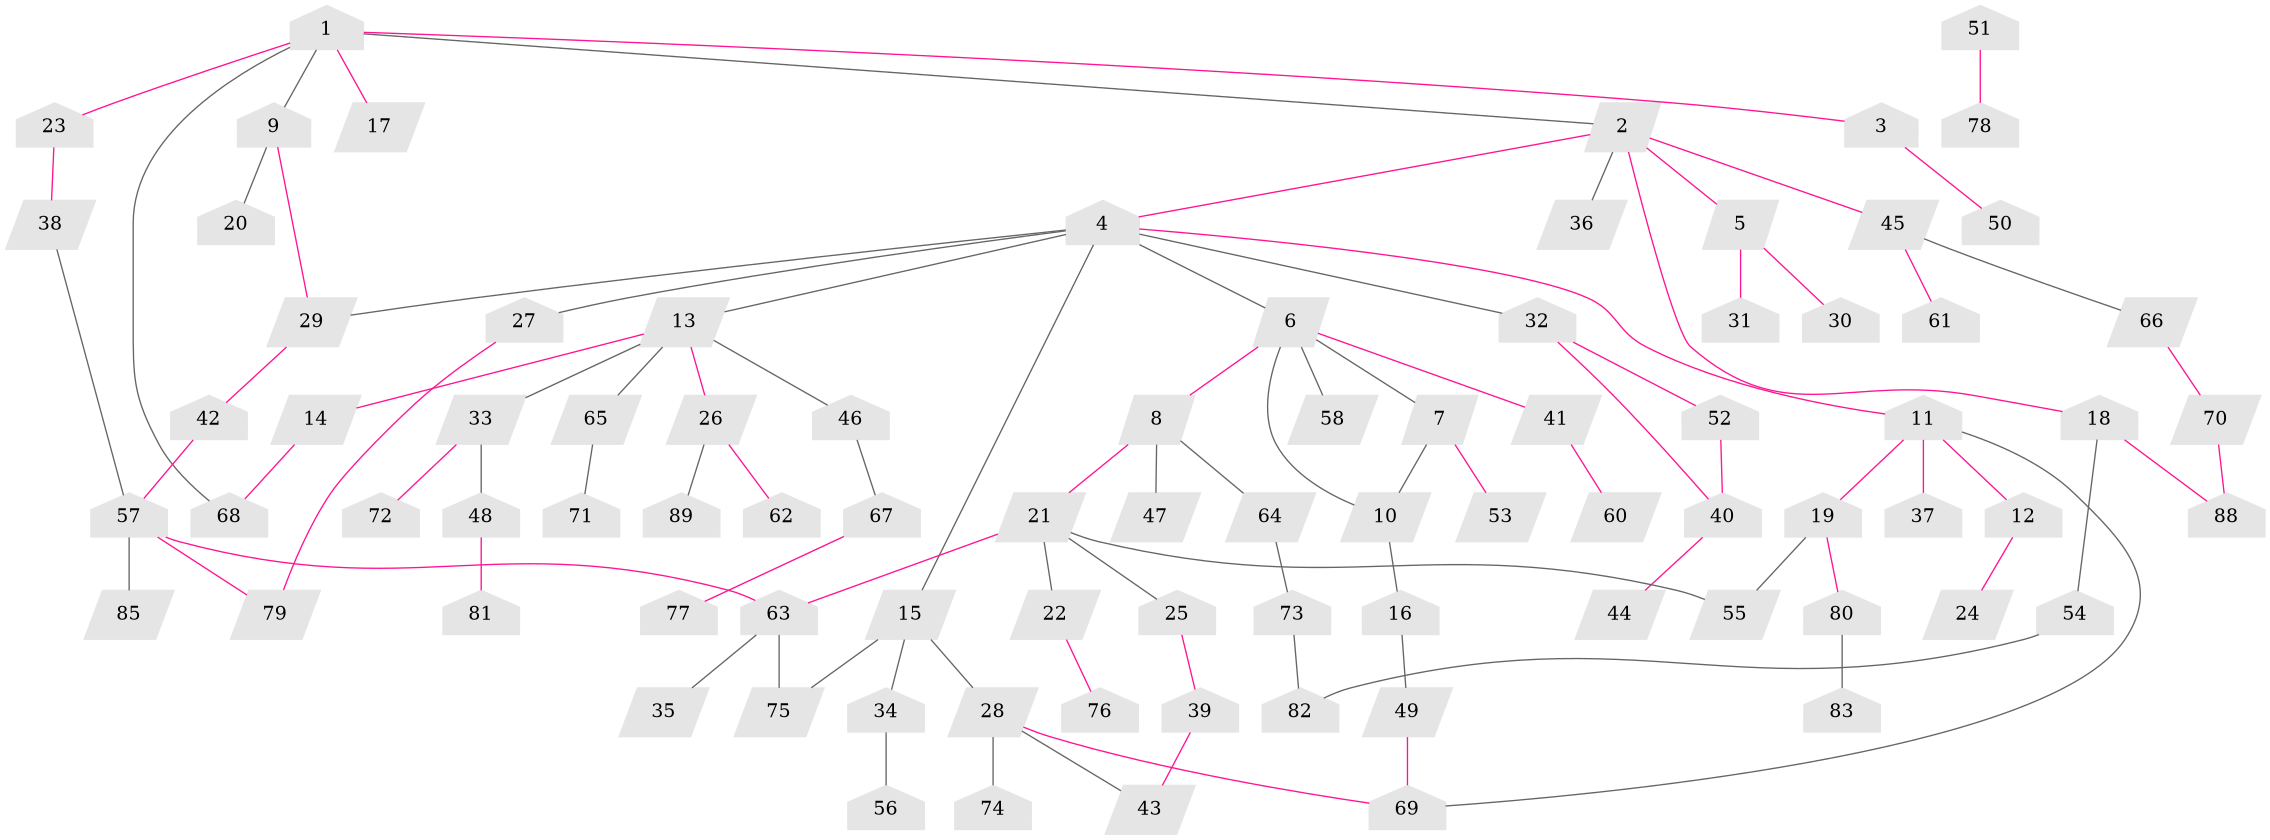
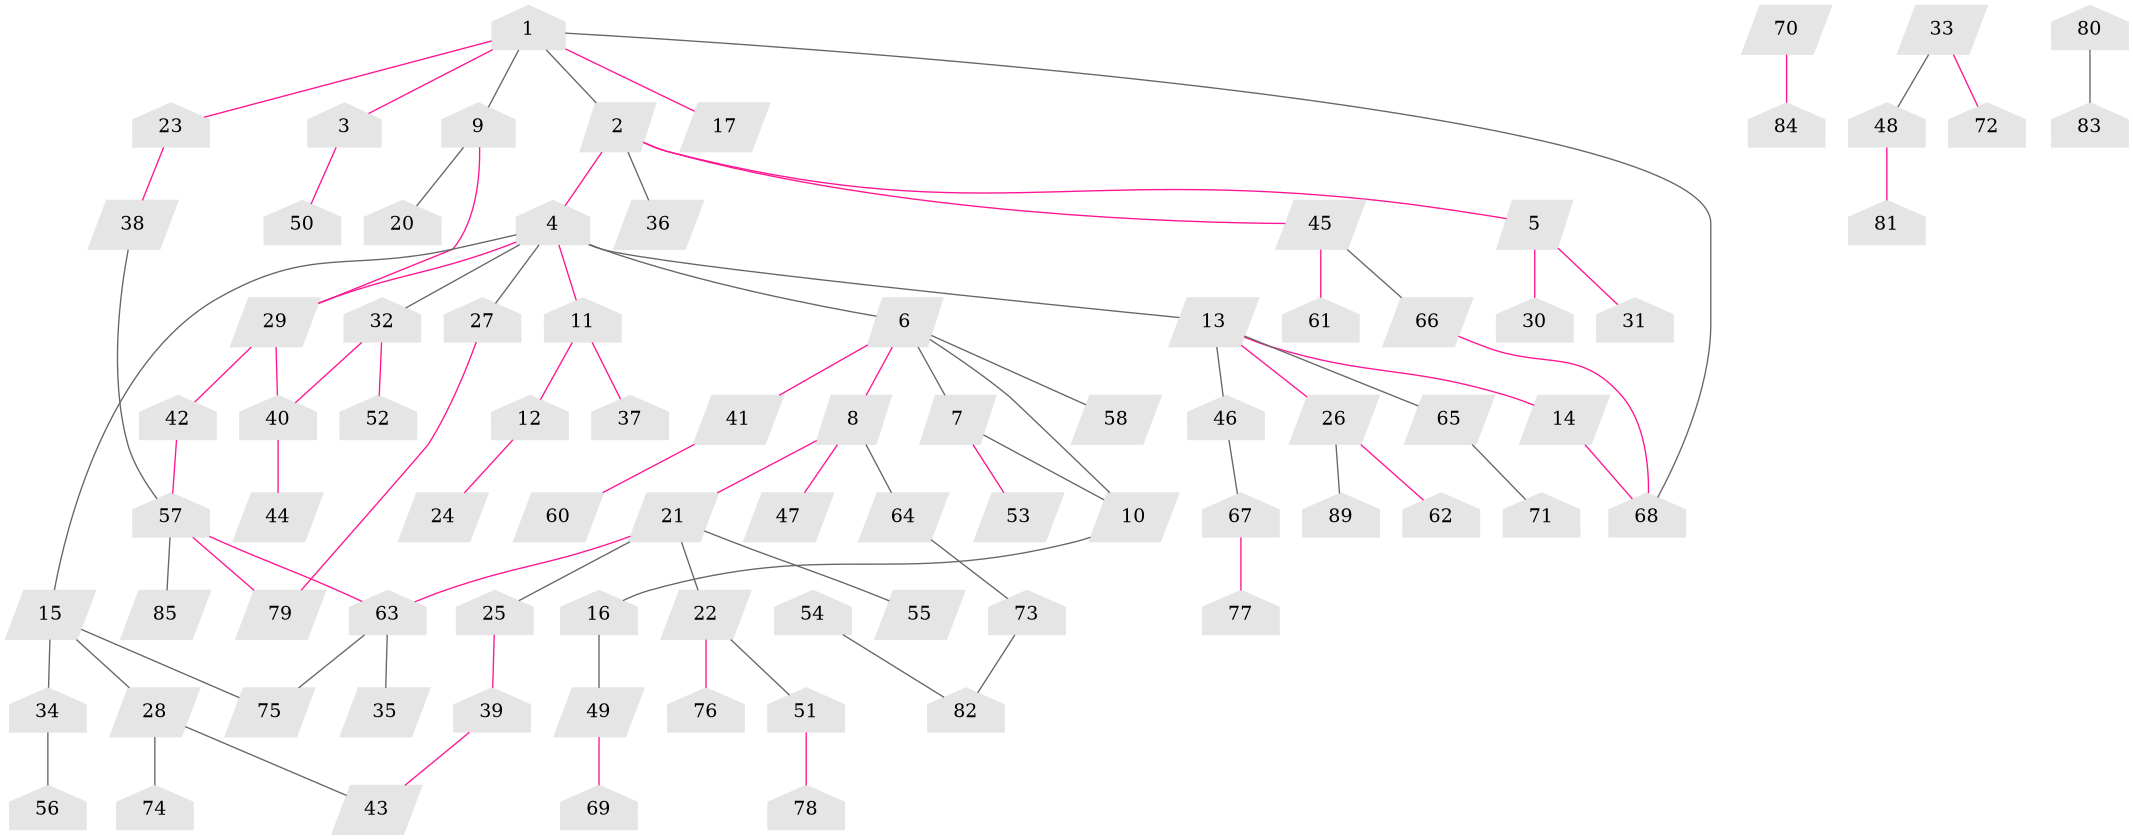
(708, 270) -> (418, 273)
(583, 371) -> none
(2184, 371) -> (1593, 372)
(2100, 420) -> none
(1722, 466) -> (277, 371)
(1156, 469) -> (821, 469)
(1823, 517) -> none
(2227, 517) -> (1787, 127)
none -> (760, 667)
(1945, 731) -> none
(1195, 772) -> none
